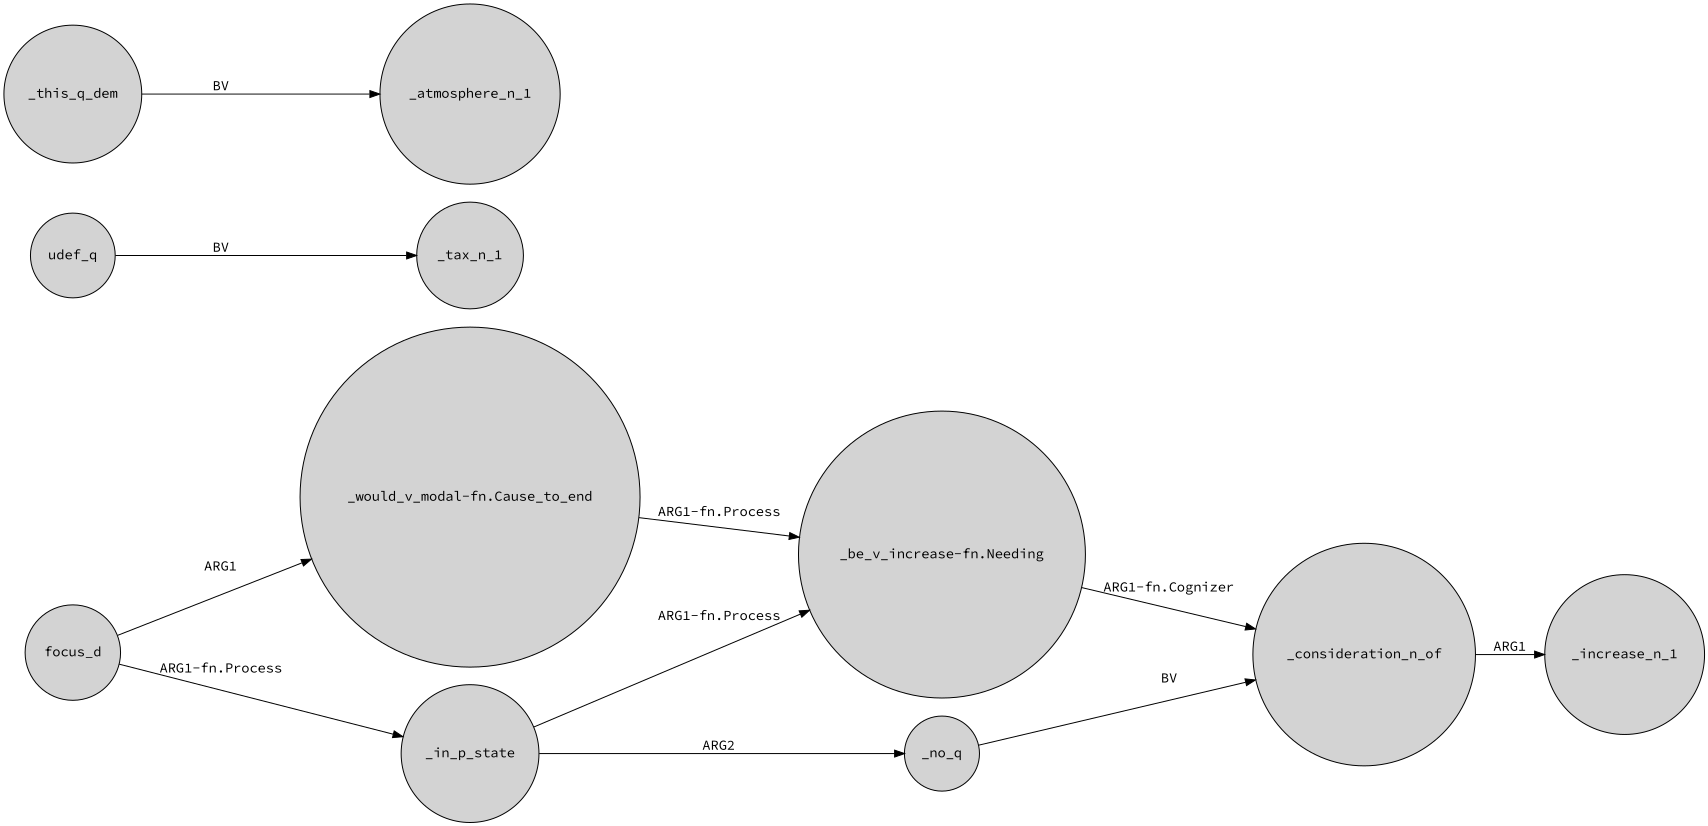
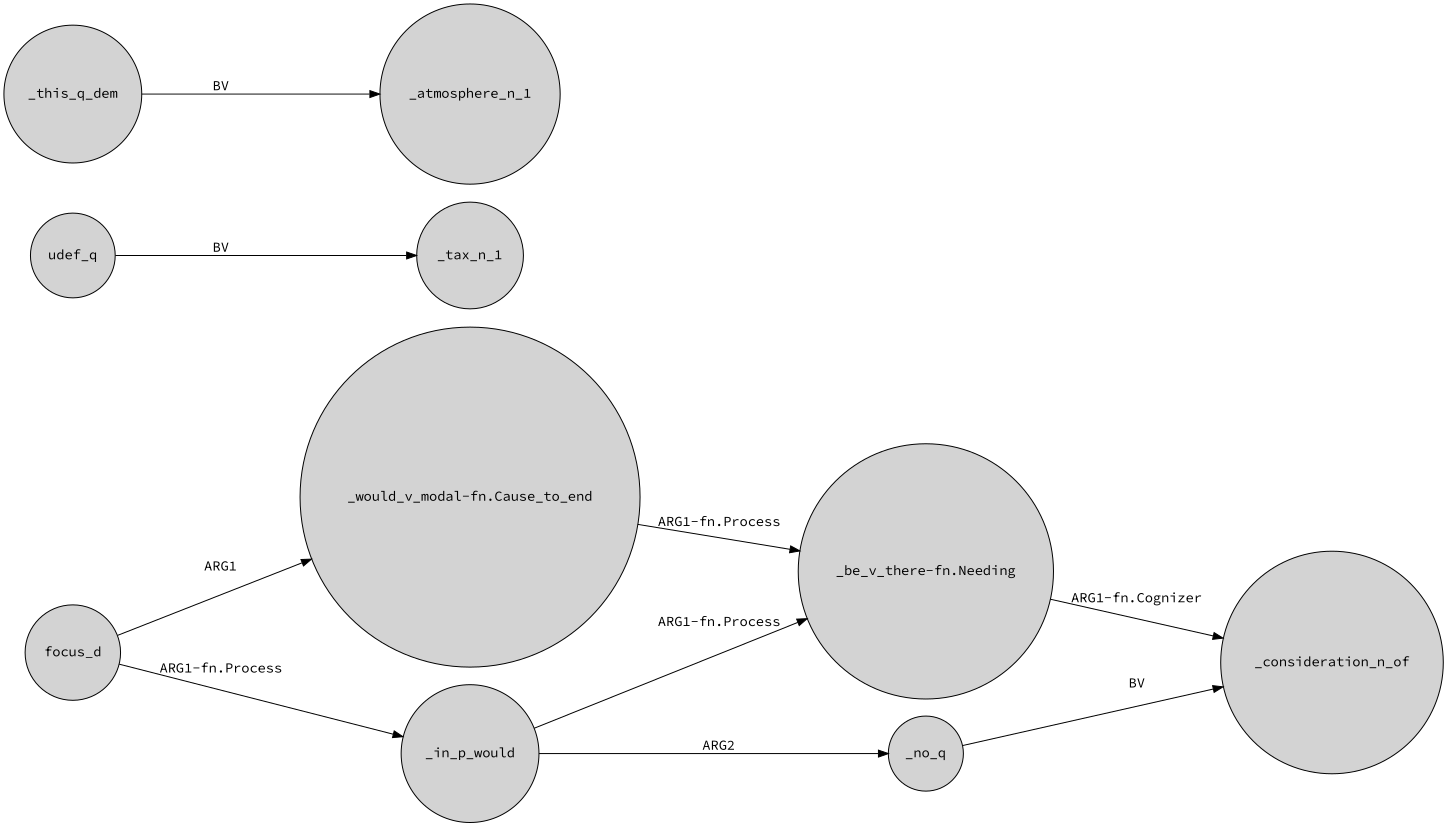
(942, 555) -> (926, 571)
(1625, 655) -> none
(470, 754) -> (470, 754)
